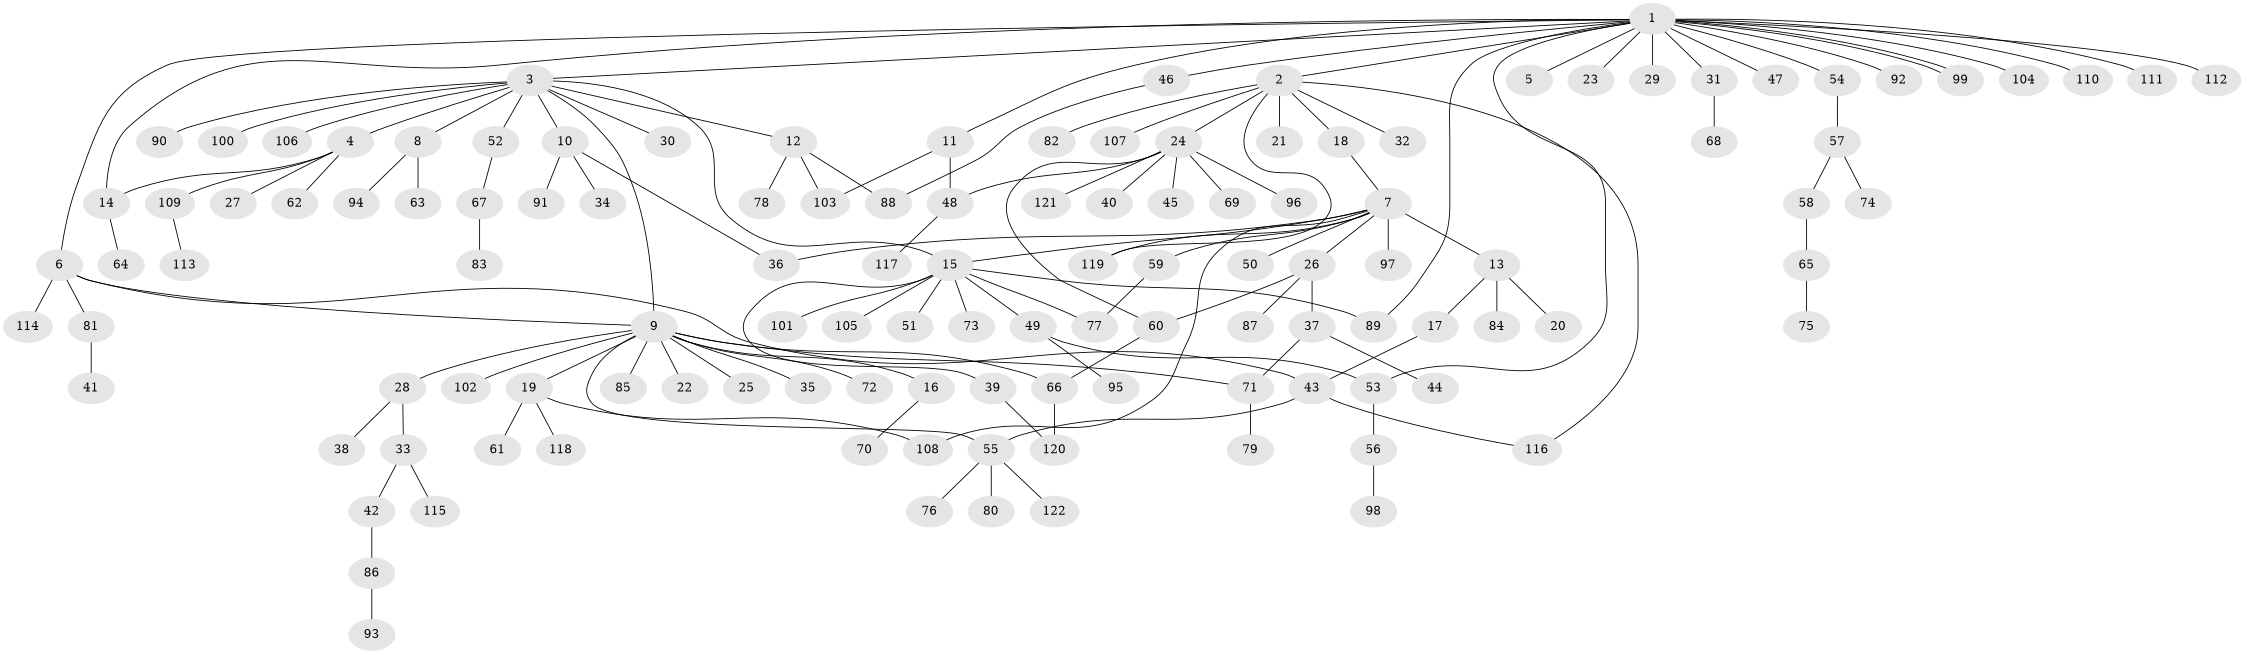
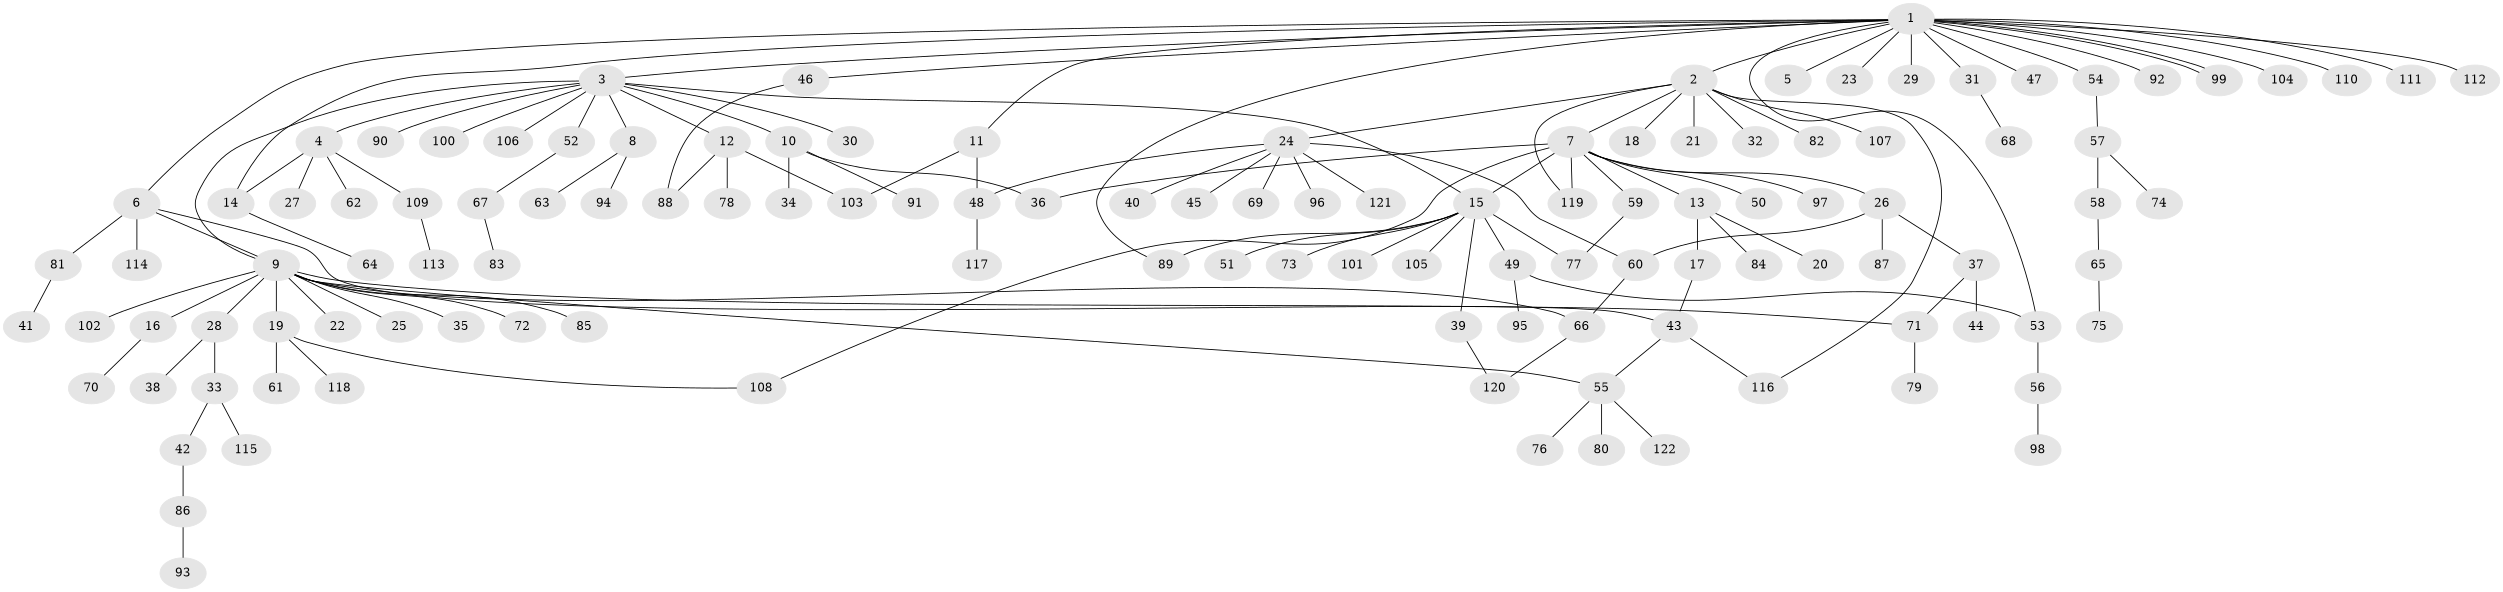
(1365, 173) -> (1632, 111)
